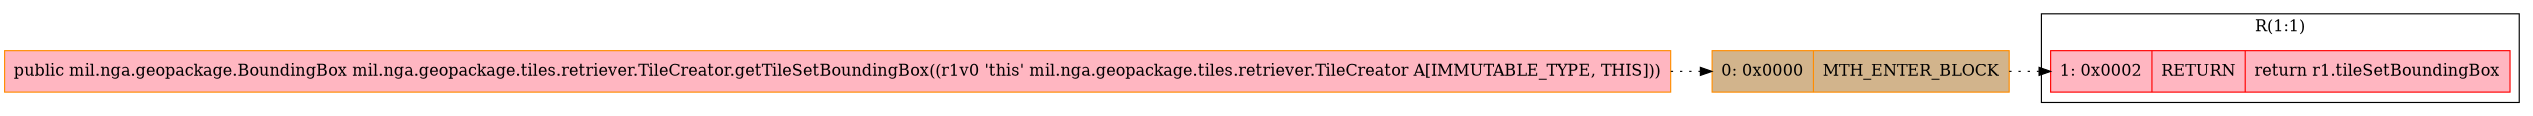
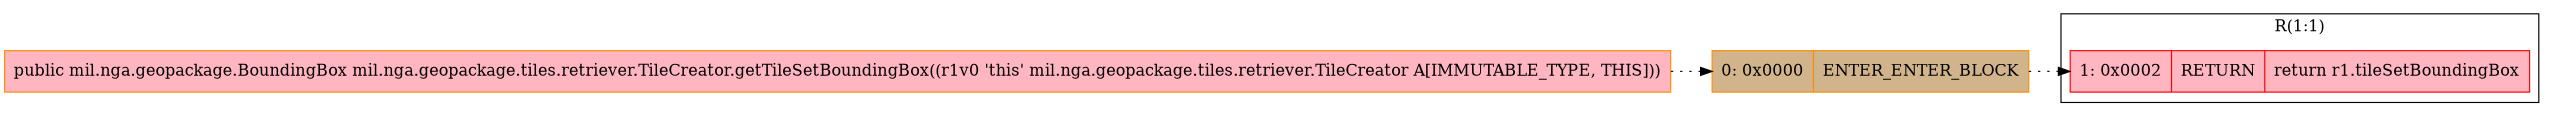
(1911, 71) -> (1921, 71)
